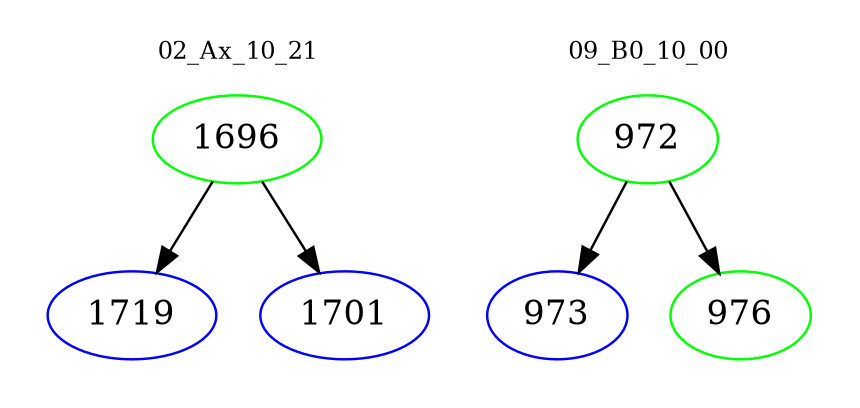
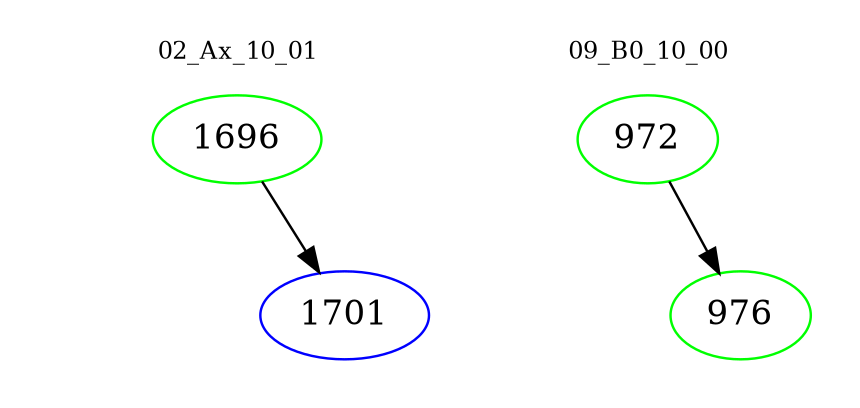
(238, 53) -> (238, 53)
(132, 315) -> none
(557, 315) -> none
